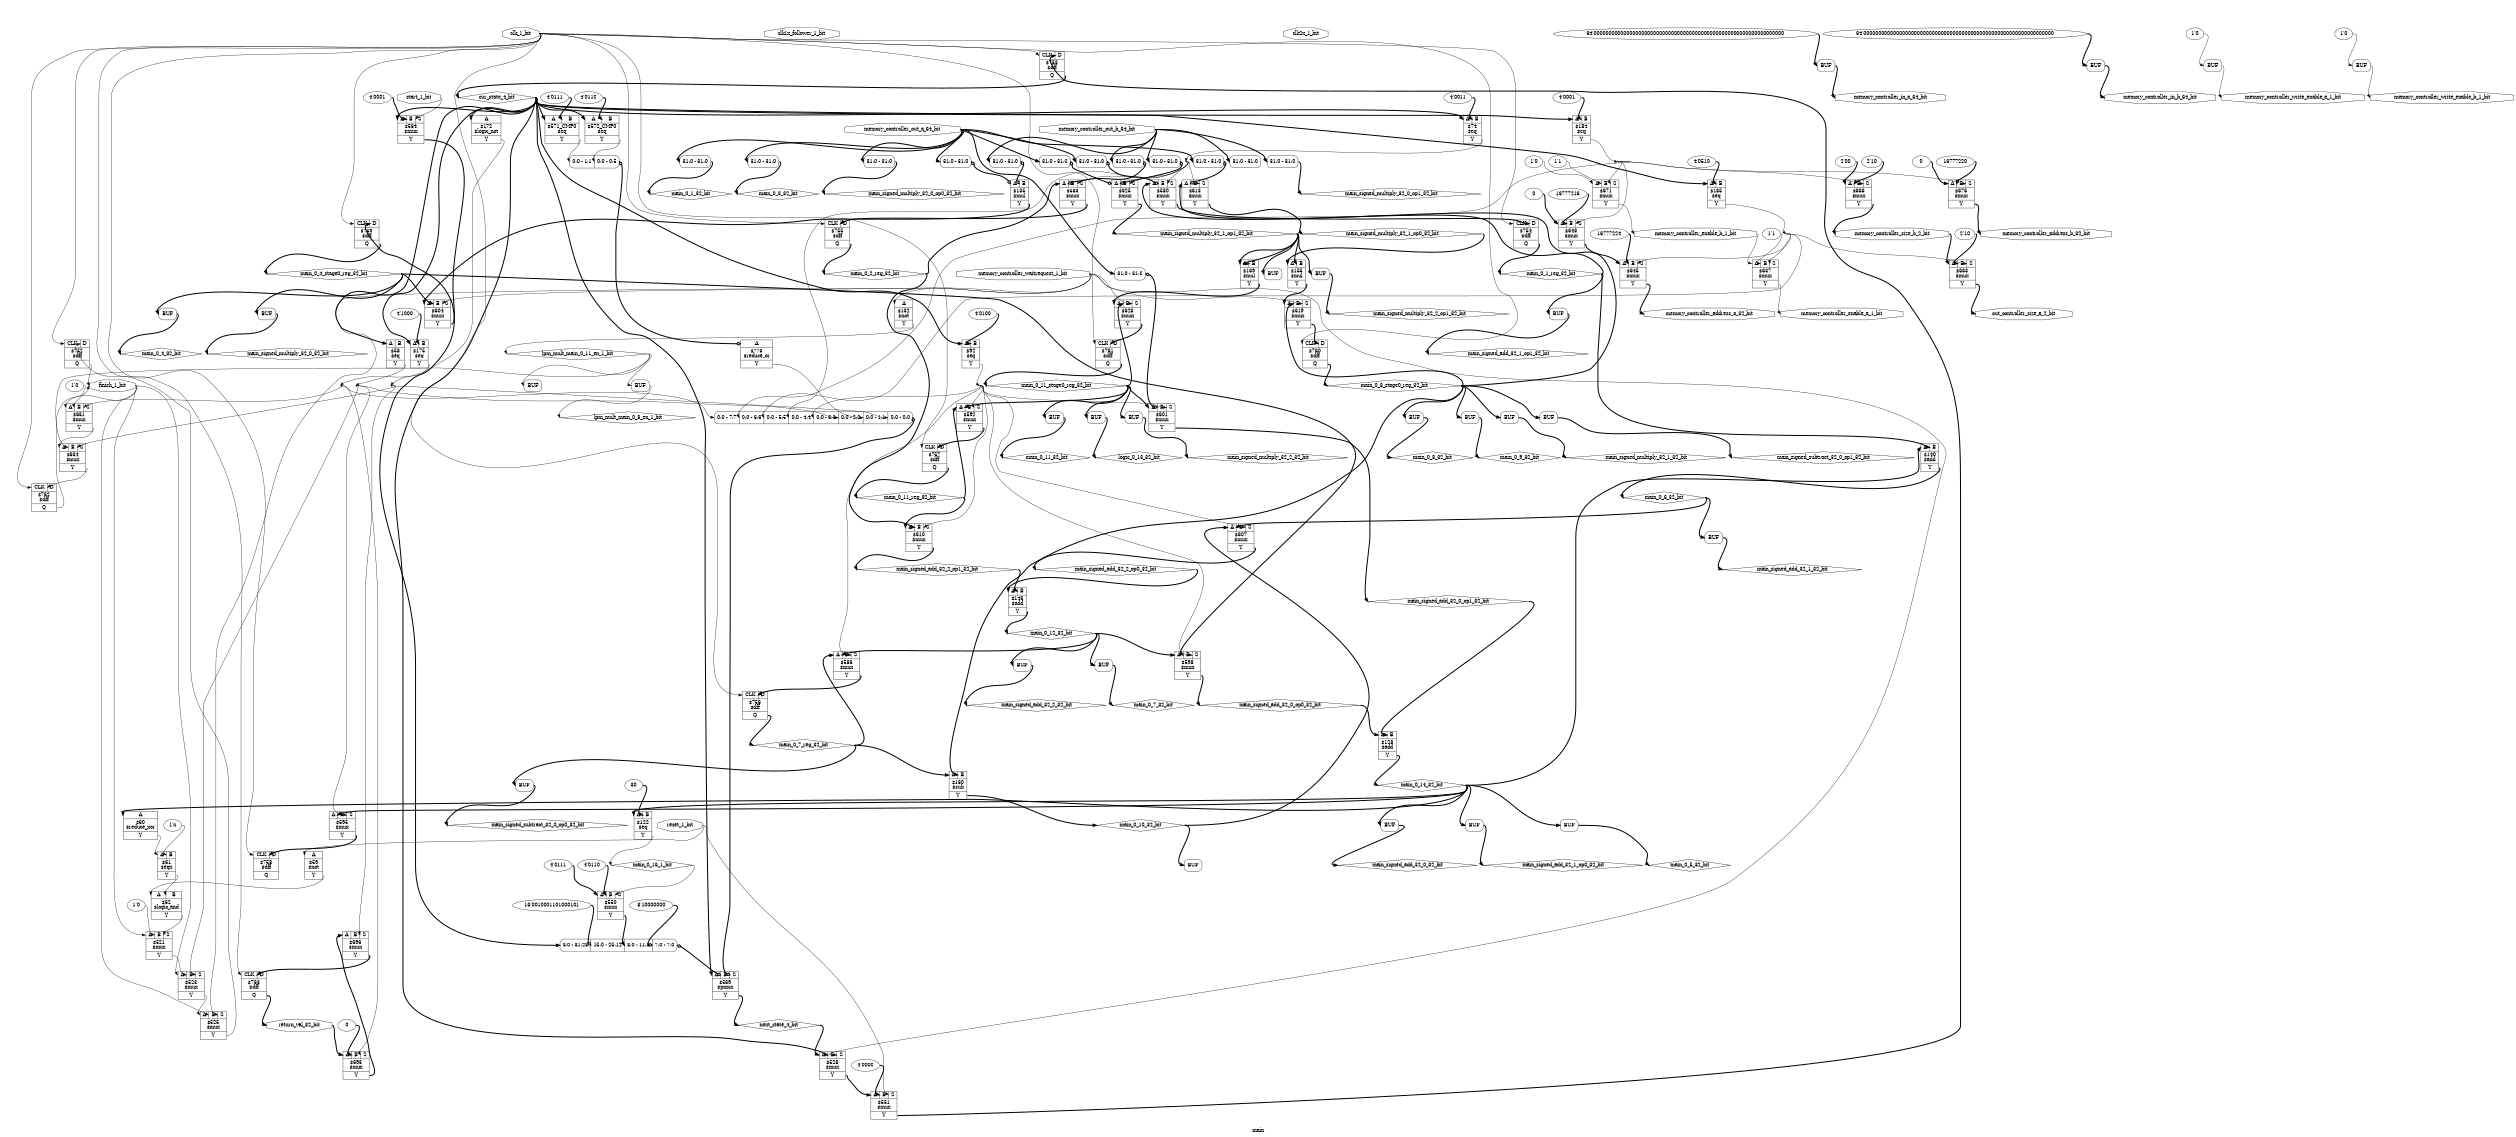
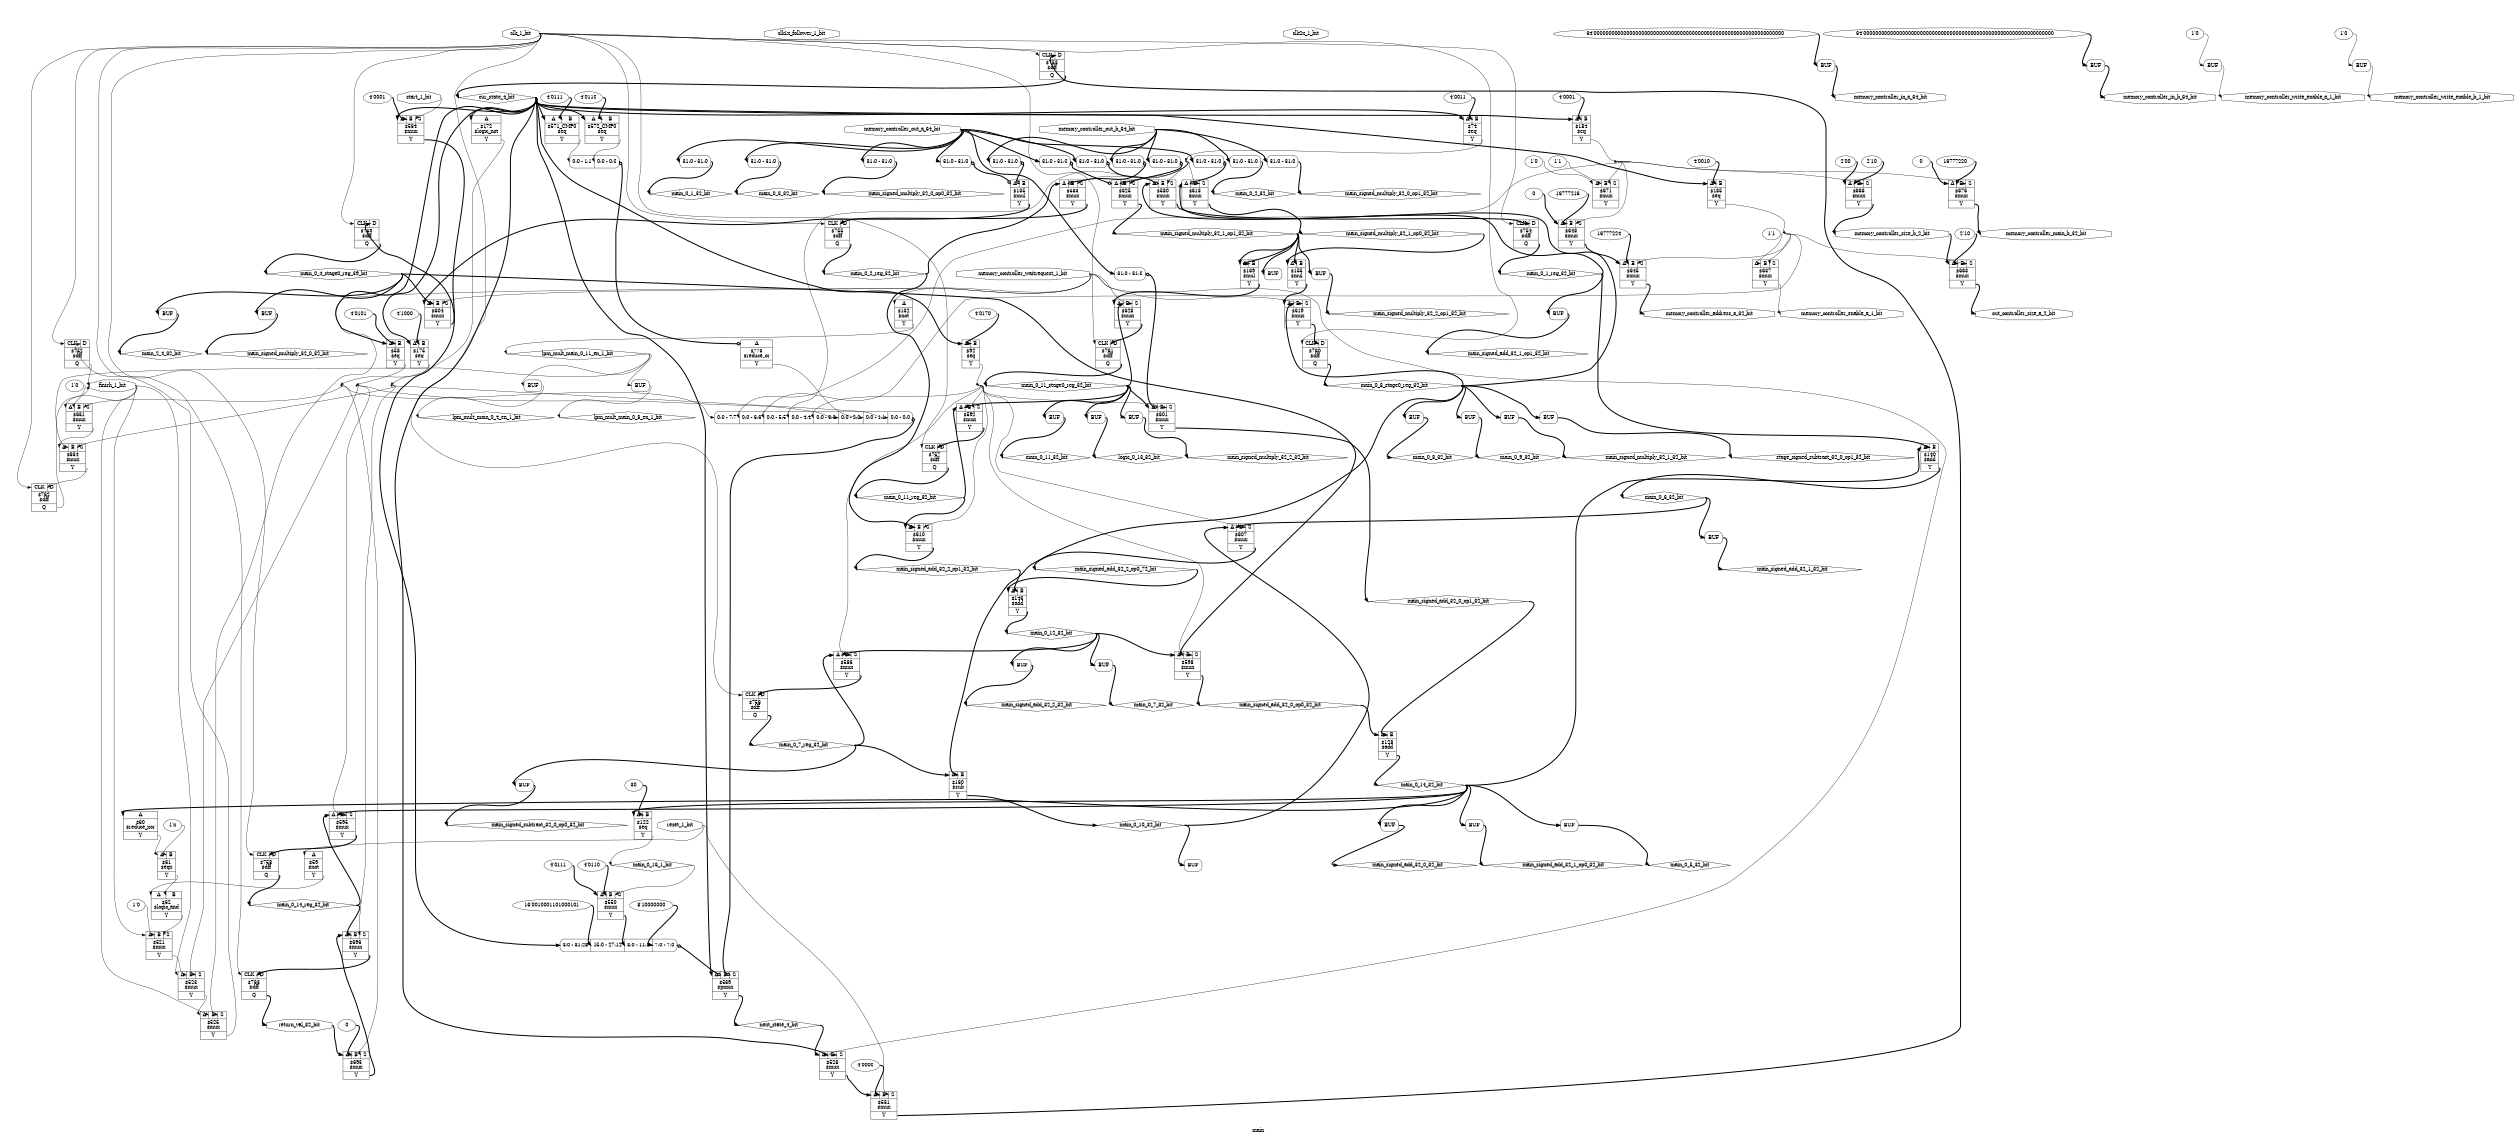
(607, 162) -> (607, 162)
(1702, 162) -> (1702, 162)
none -> (1255, 194)
(1695, 234) -> none
(2046, 234) -> (2046, 234)
(334, 274) -> (334, 274)
none -> (358, 314)
(983, 314) -> (983, 314)
(161, 354) -> (161, 354)
none -> (487, 418)
(1823, 458) -> (1823, 458)
(1116, 570) -> (1116, 570)
none -> (303, 905)
(591, 924) -> (591, 924)
(664, 924) -> (664, 924)
(608, 945) -> (608, 945)
